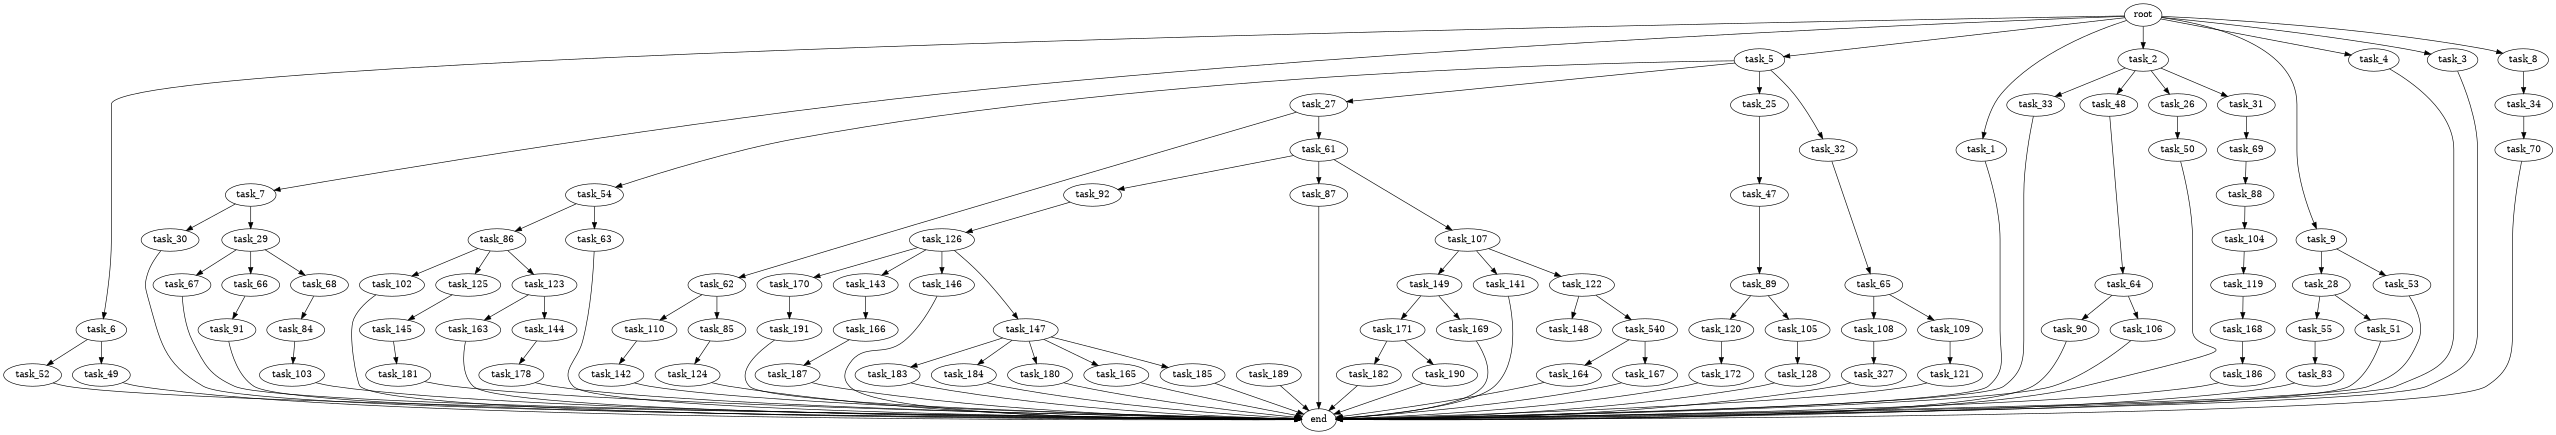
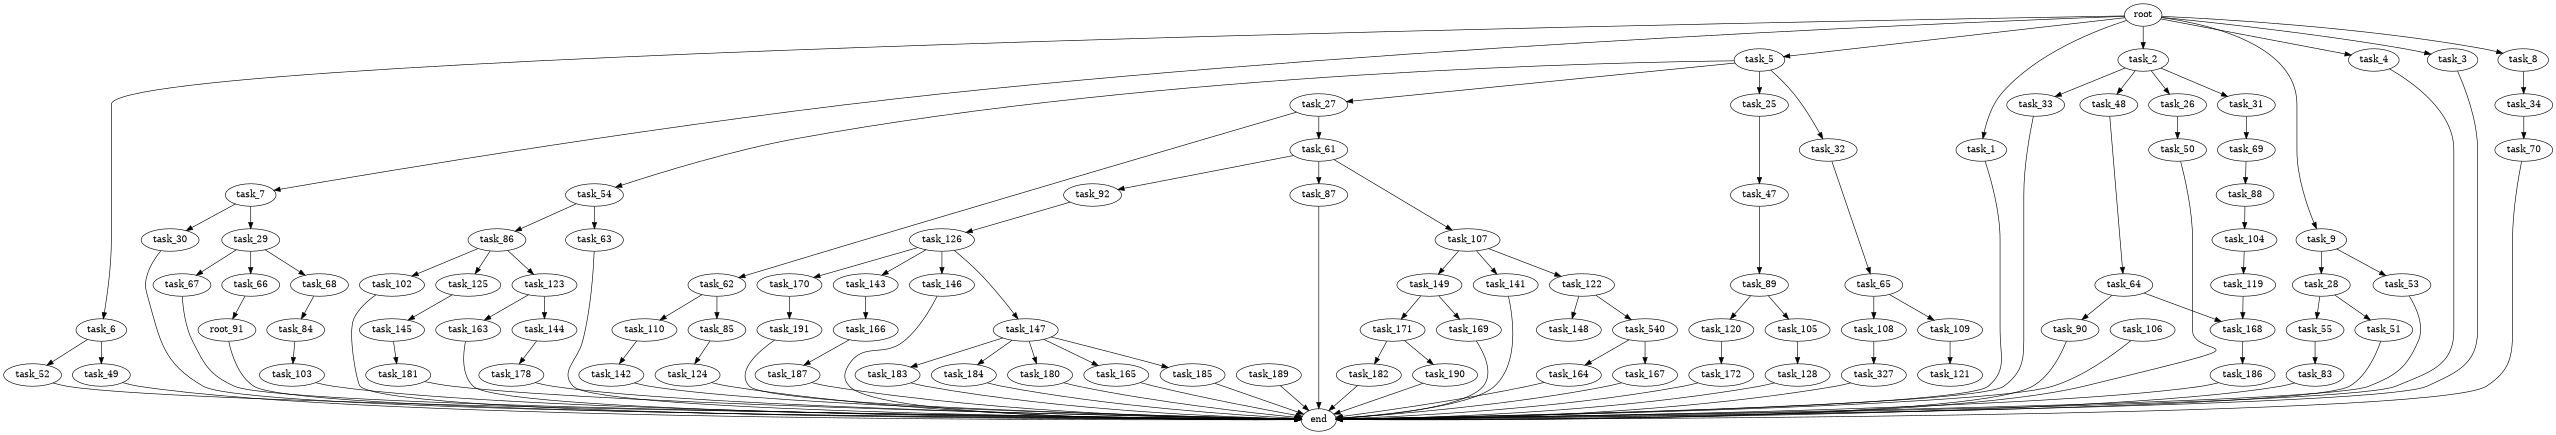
(2132, 305) -> (2180, 306)
(227, 330) -> (227, 330)
(1767, 400) -> none
